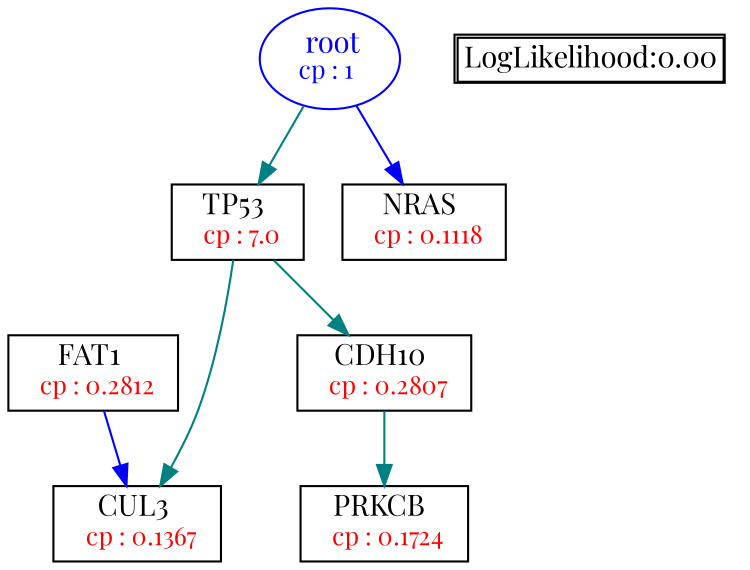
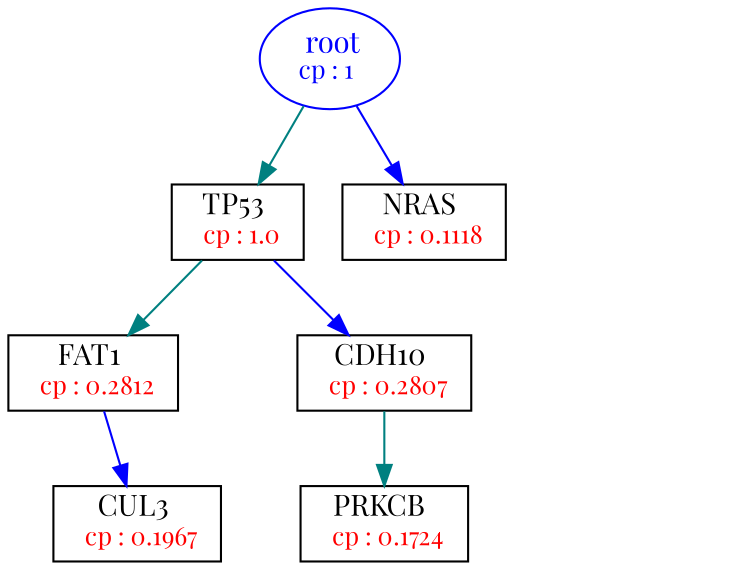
(590, 59) -> none
(242, 236) -> (242, 236)
(304, 290) -> (304, 290)
(212, 367) -> (173, 290)
(141, 538) -> (141, 538)
